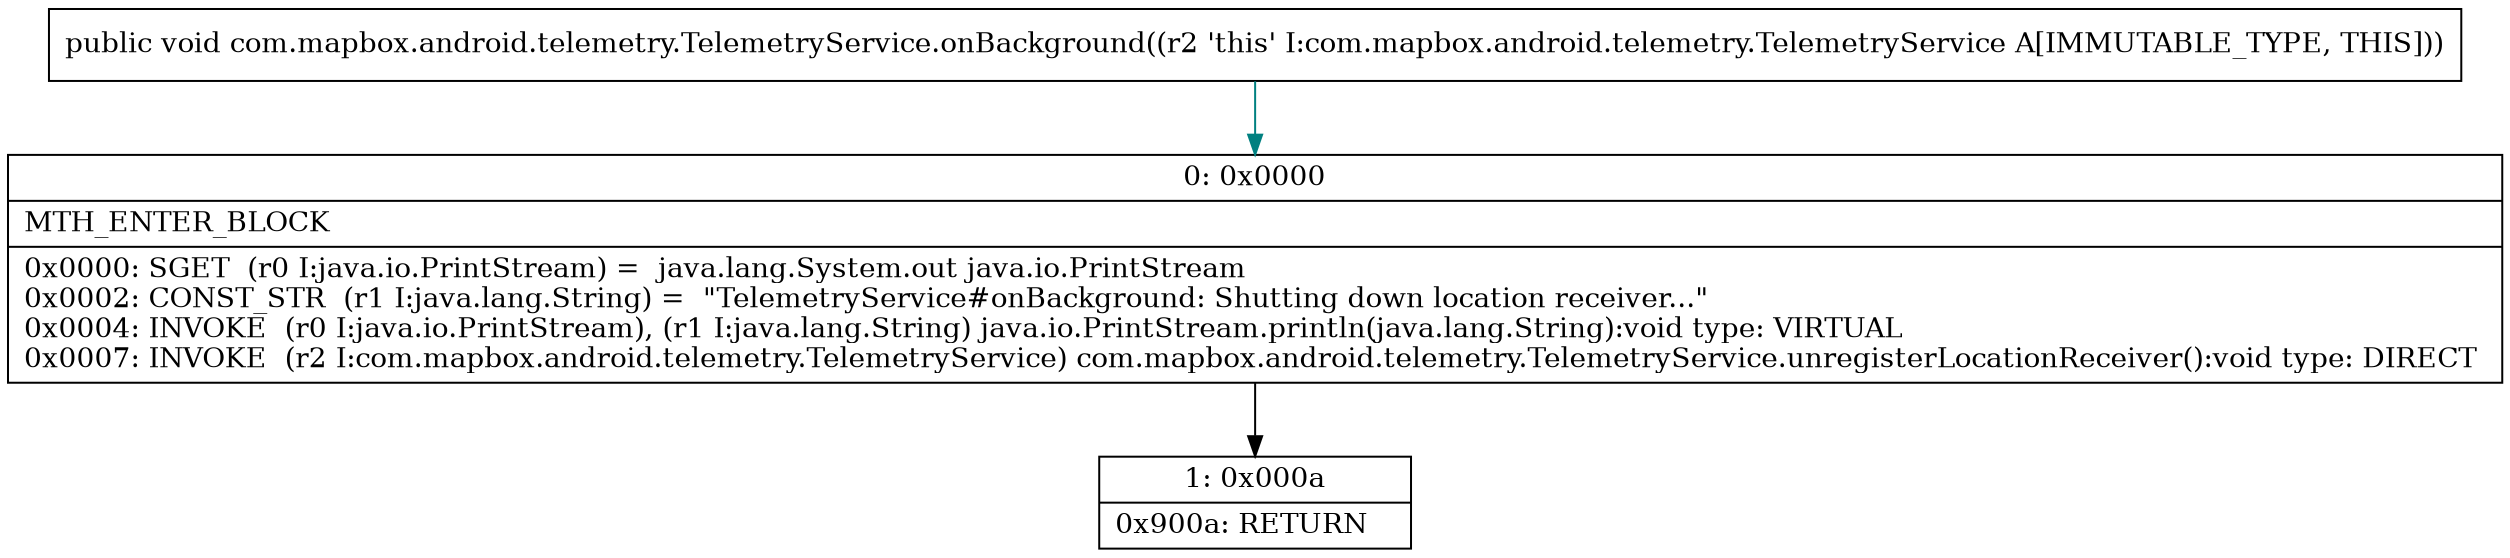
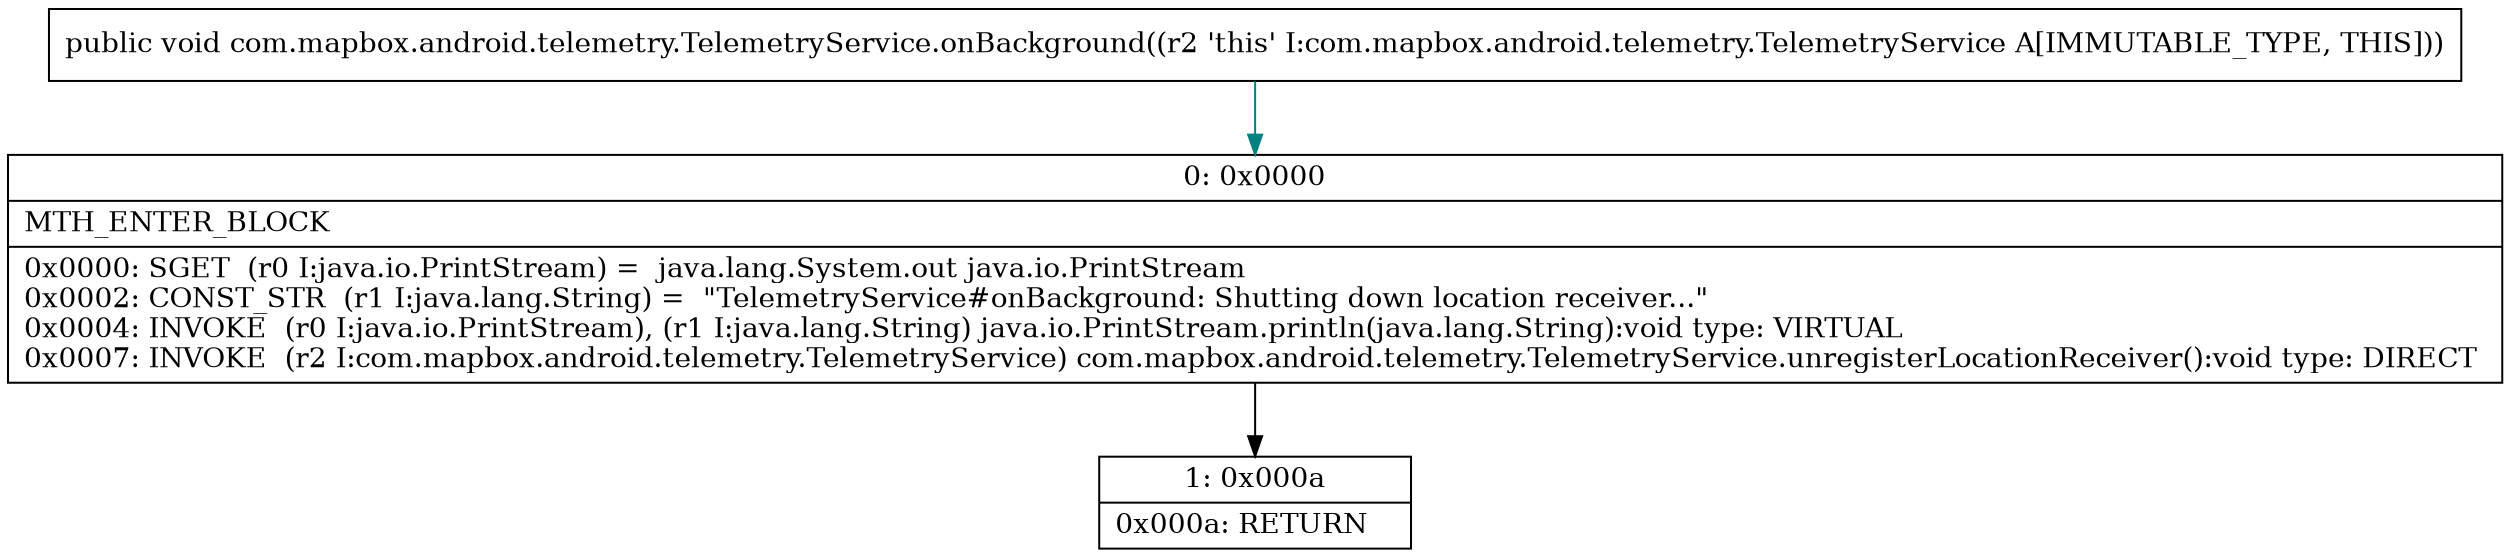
(1255, 525) -> (1255, 525)
